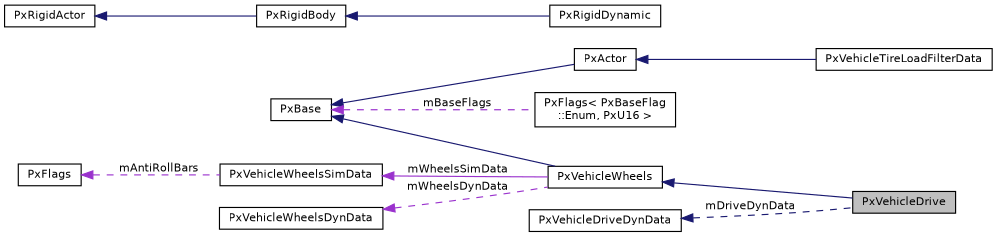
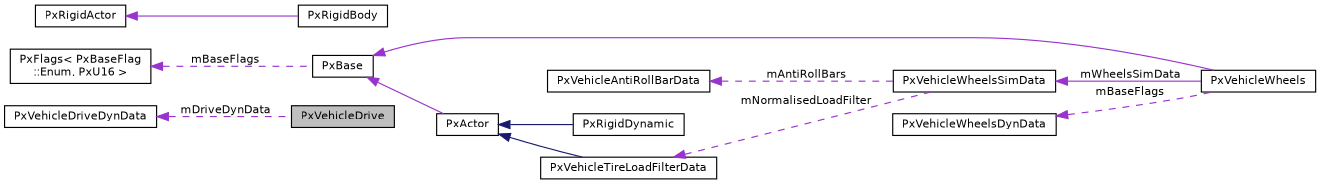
(181, 16) -> (218, 16)
(453, 16) -> (542, 125)
(459, 83) -> (410, 98)
(439, 110) -> (238, 66)
none -> (808, 123)
(449, 143) -> (800, 38)
(50, 175) -> (629, 81)
(456, 187) -> (1129, 92)
(763, 190) -> none
(773, 214) -> (230, 117)
